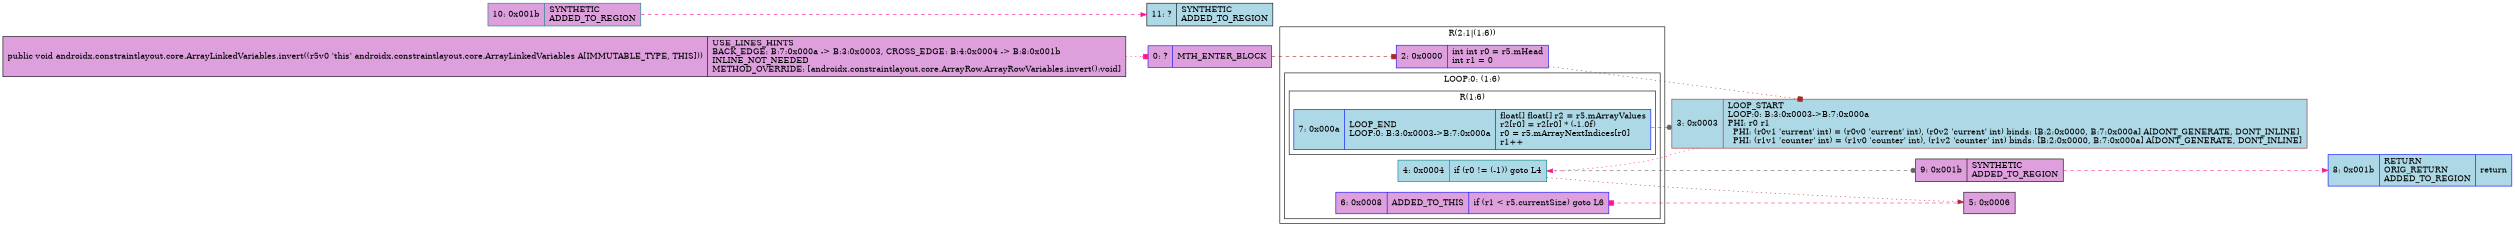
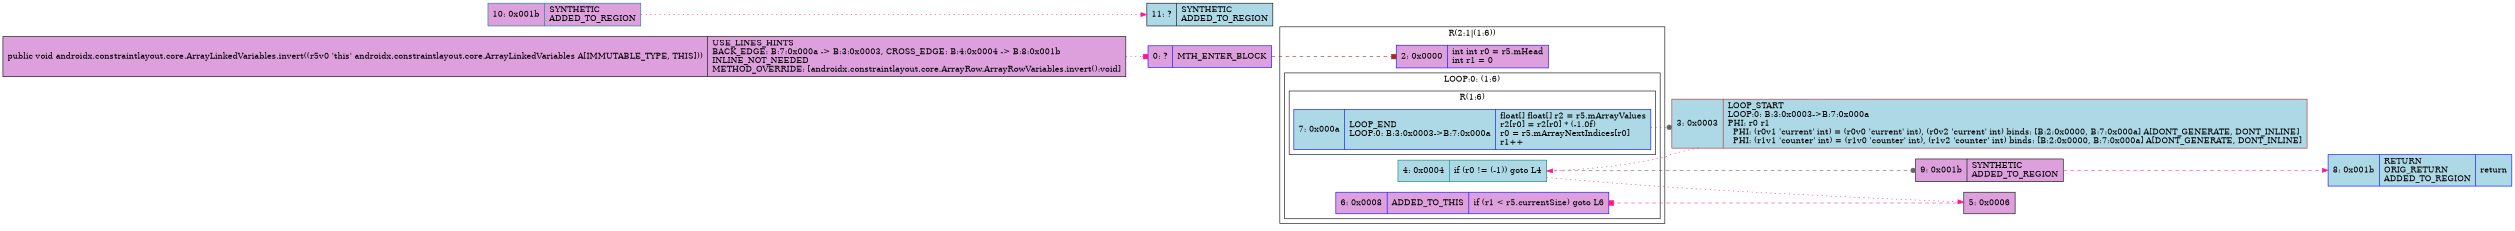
(891, 15) -> (891, 15)
(1673, 83) -> none
(1659, 127) -> (1659, 127)
(1752, 192) -> (1752, 192)
